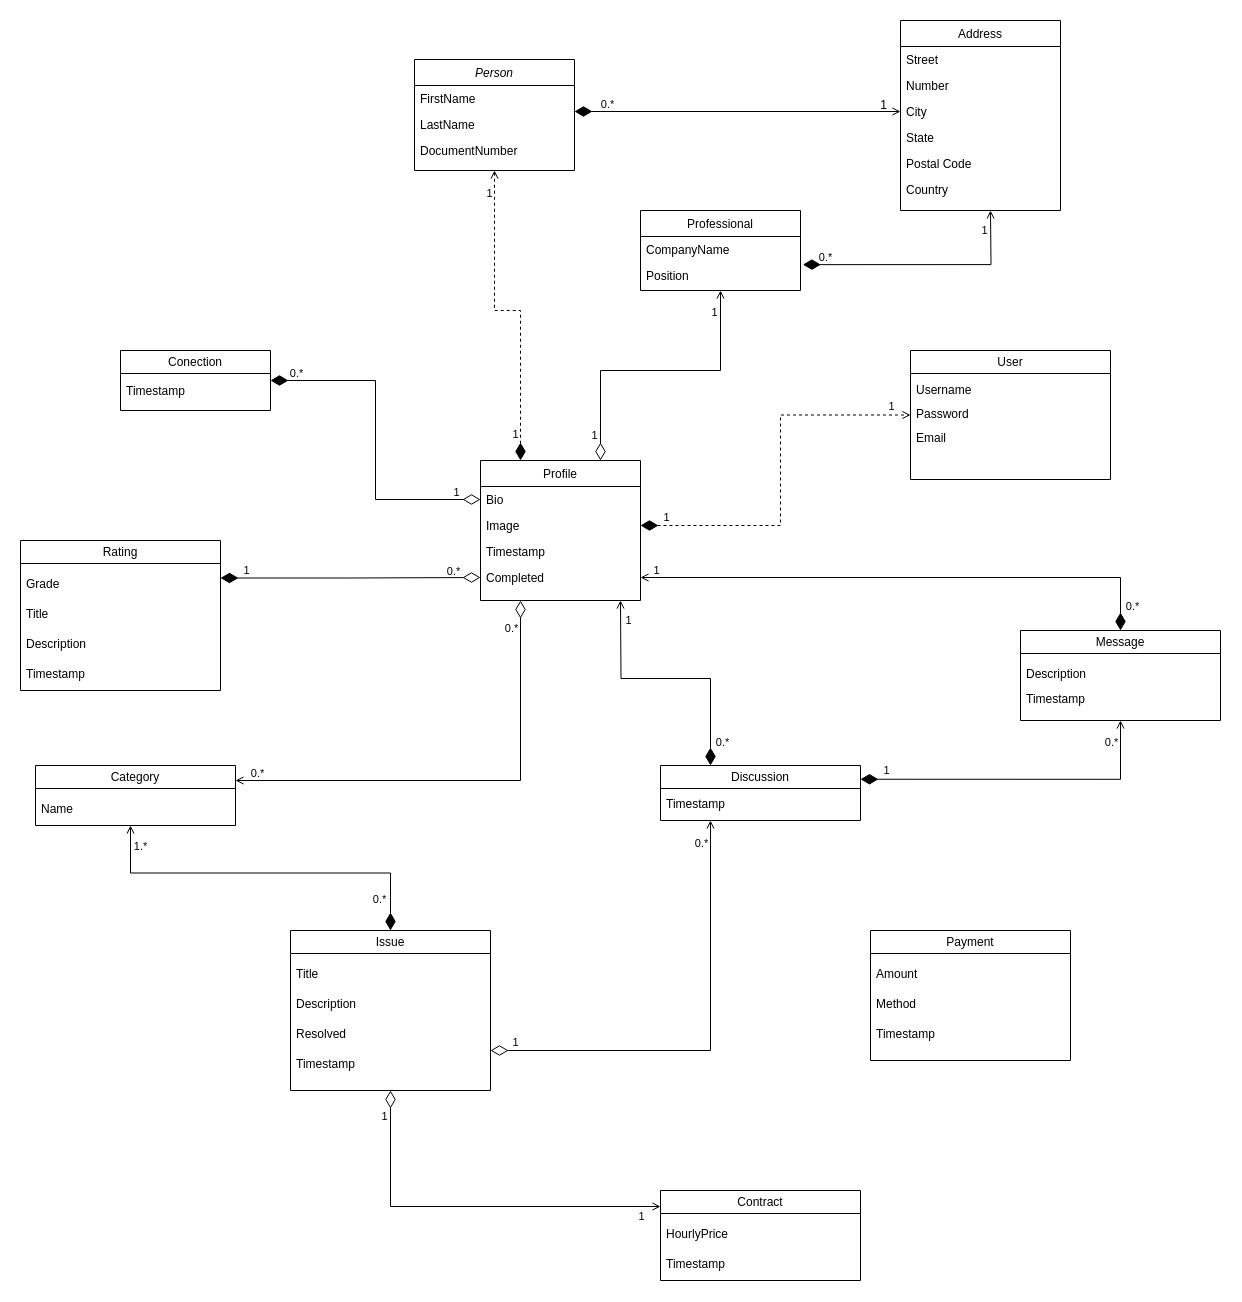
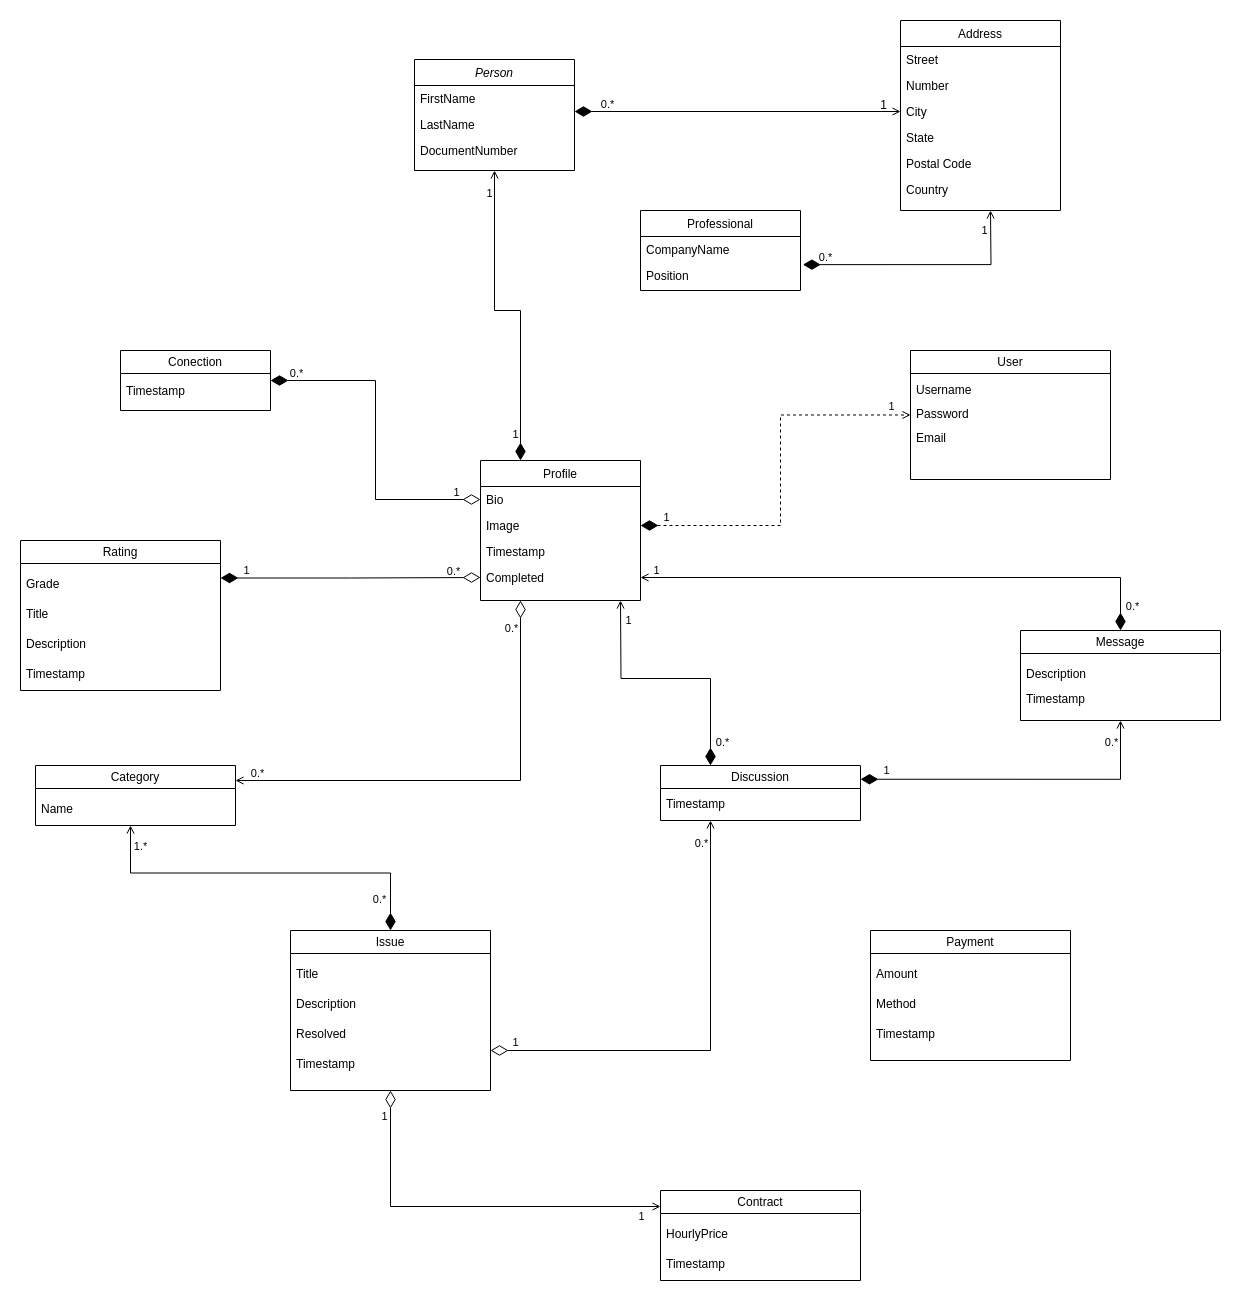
(505, 311) -> (505, 311)
(663, 371) -> none
